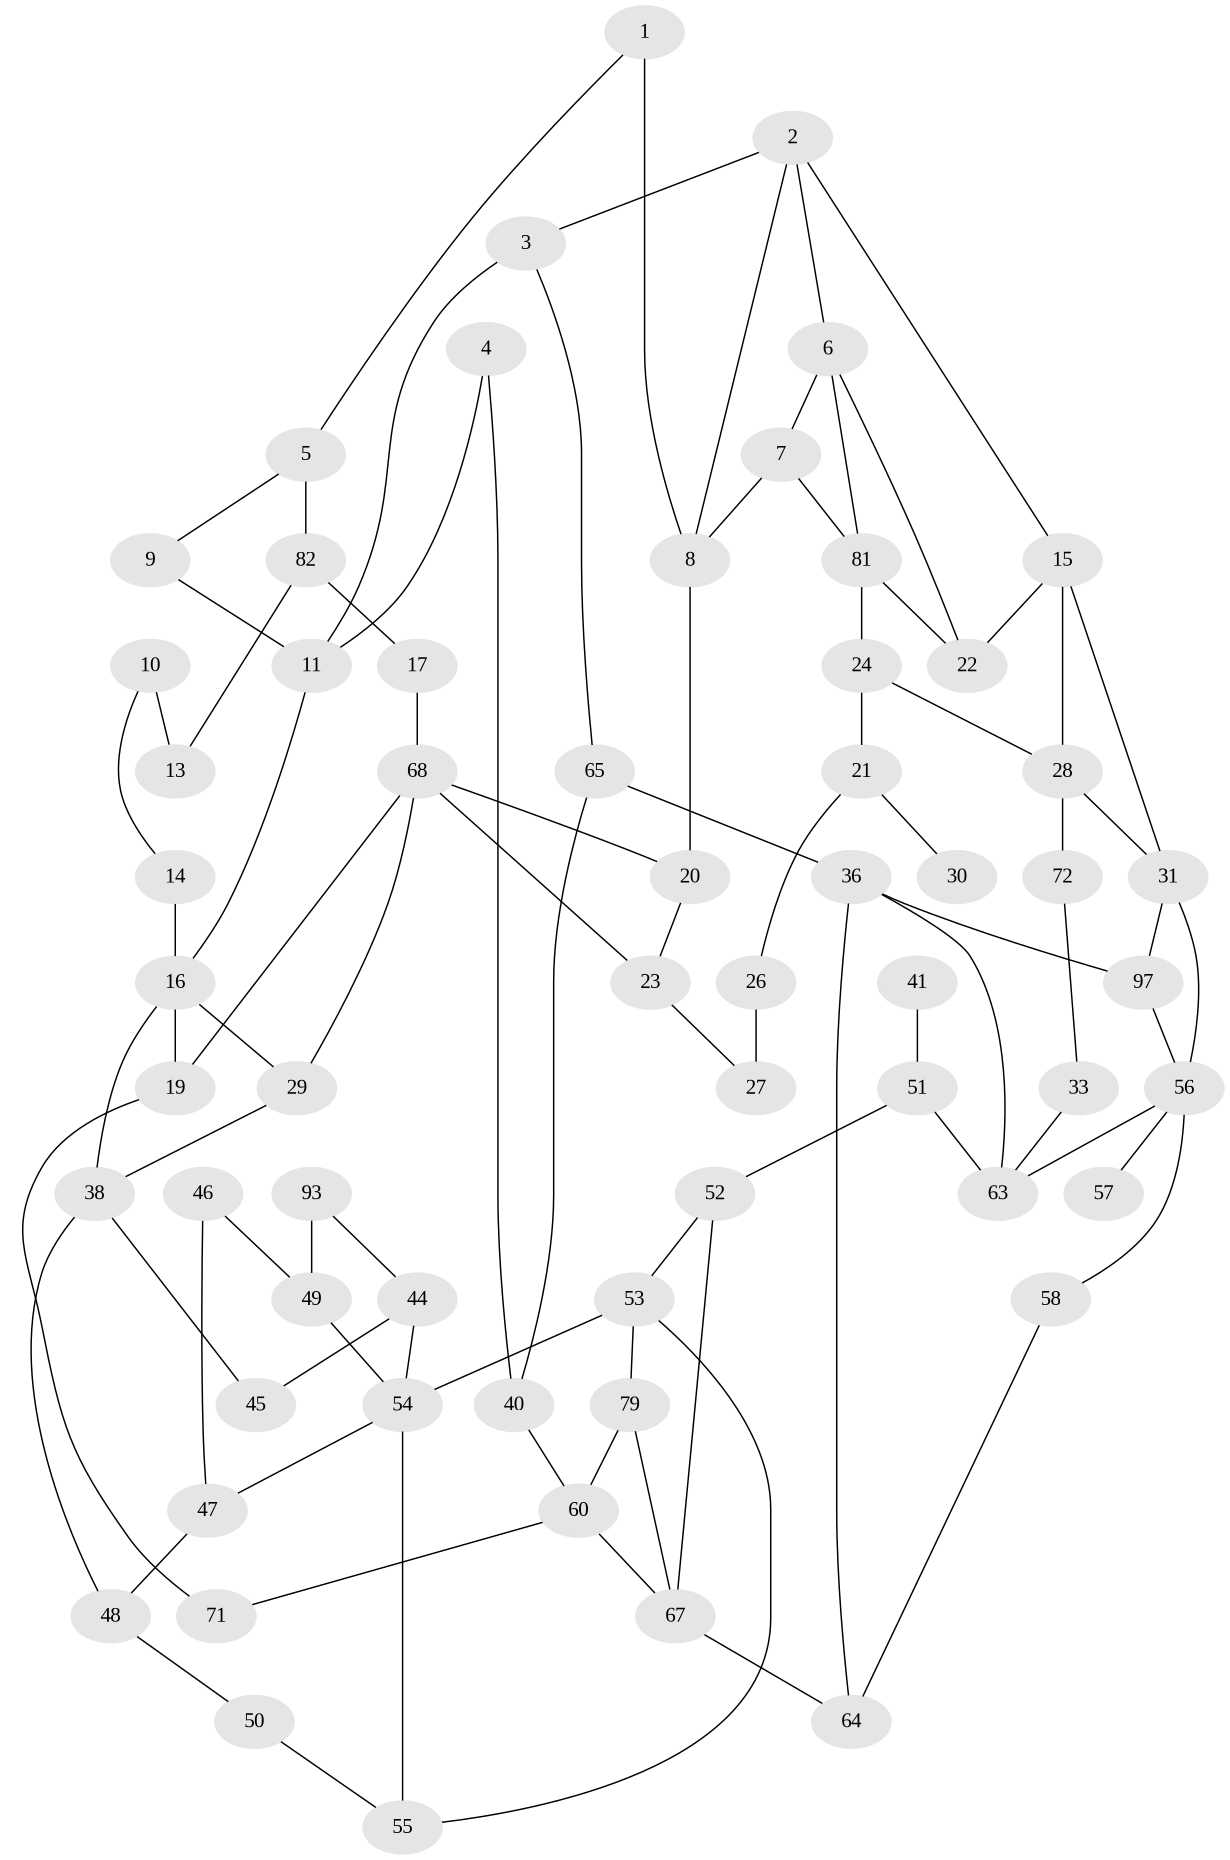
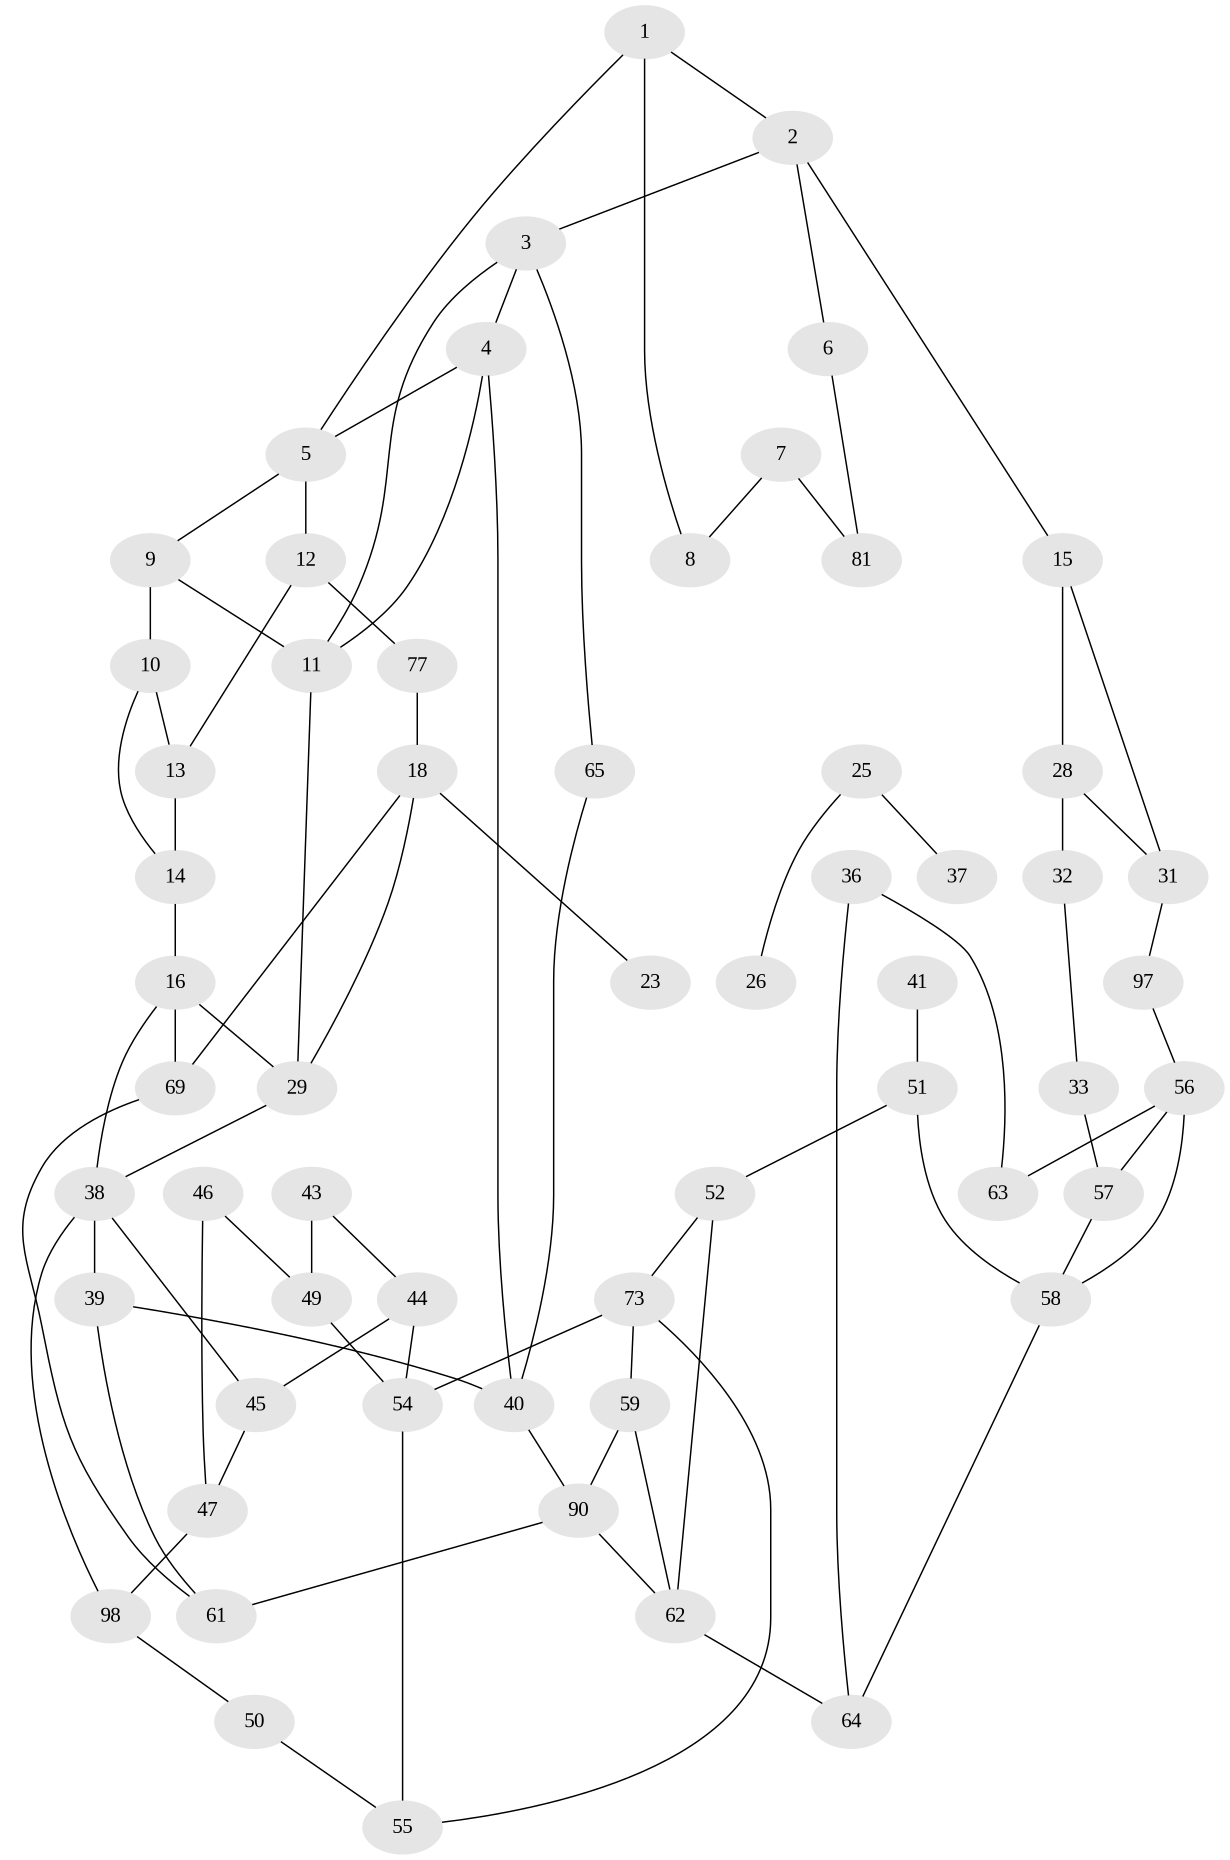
none -> (506, 296)
(741, 349) -> (719, 85)
(804, 402) -> none
none -> (387, 407)
(306, 560) -> (306, 560)
none -> (150, 613)
(417, 666) -> (417, 666)
(862, 666) -> none
(967, 666) -> none
(417, 771) -> (417, 771)
(862, 771) -> (862, 771)
none -> (175, 824)
(723, 824) -> none
(260, 830) -> (304, 877)
(690, 877) -> none
(957, 877) -> (957, 877)
(1063, 877) -> (1063, 877)
(994, 936) -> none
(1198, 981) -> none
(175, 1088) -> (175, 1088)
(756, 1088) -> none
(958, 1141) -> (942, 1215)
(1038, 1141) -> (1089, 1132)
(312, 1194) -> (312, 1194)
none -> (1077, 1247)
none -> (95, 1299)
(634, 1299) -> (634, 1299)
(630, 1405) -> (630, 1405)
(305, 1458) -> (232, 1458)
(579, 1511) -> (579, 1511)
(111, 1616) -> (111, 1616)
(216, 1616) -> (216, 1616)
(675, 1616) -> (675, 1616)
